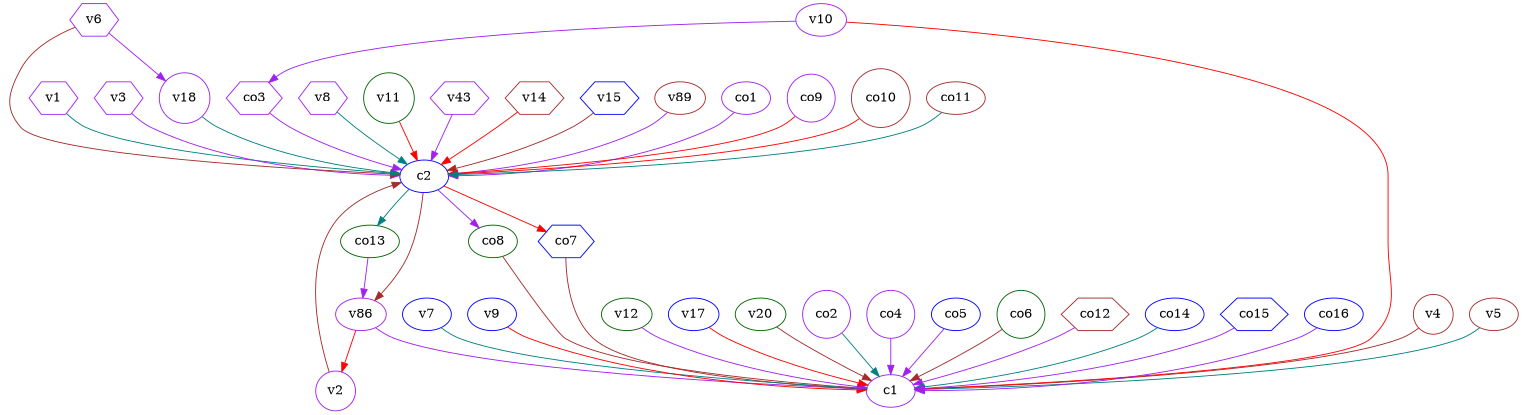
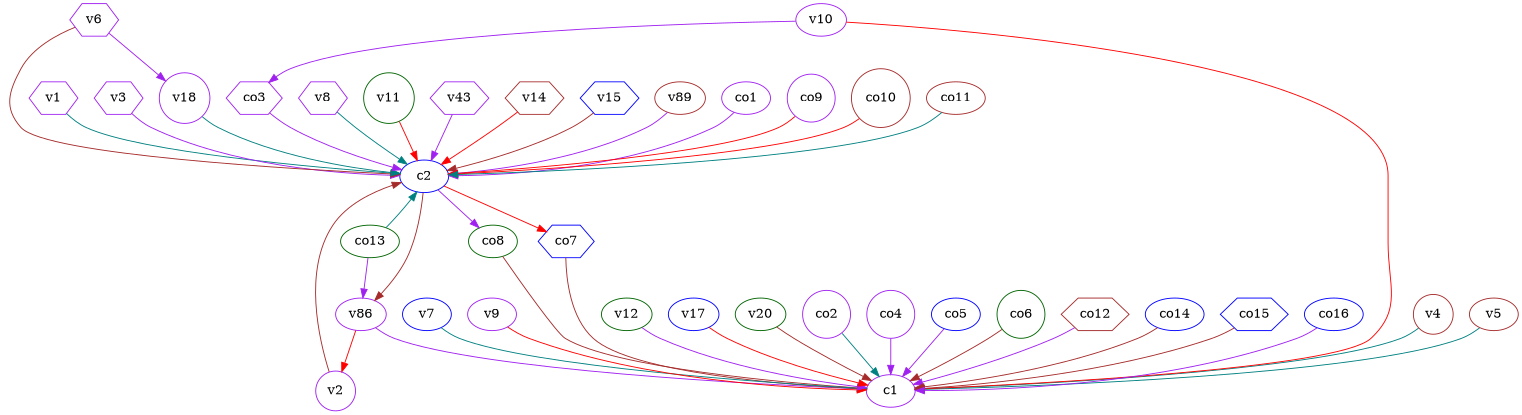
(396, 203) -> (399, 214)
(492, 314) -> (492, 314)
(1044, 367) -> (1044, 367)
(1082, 370) -> (1082, 370)
(1174, 374) -> (1174, 374)
